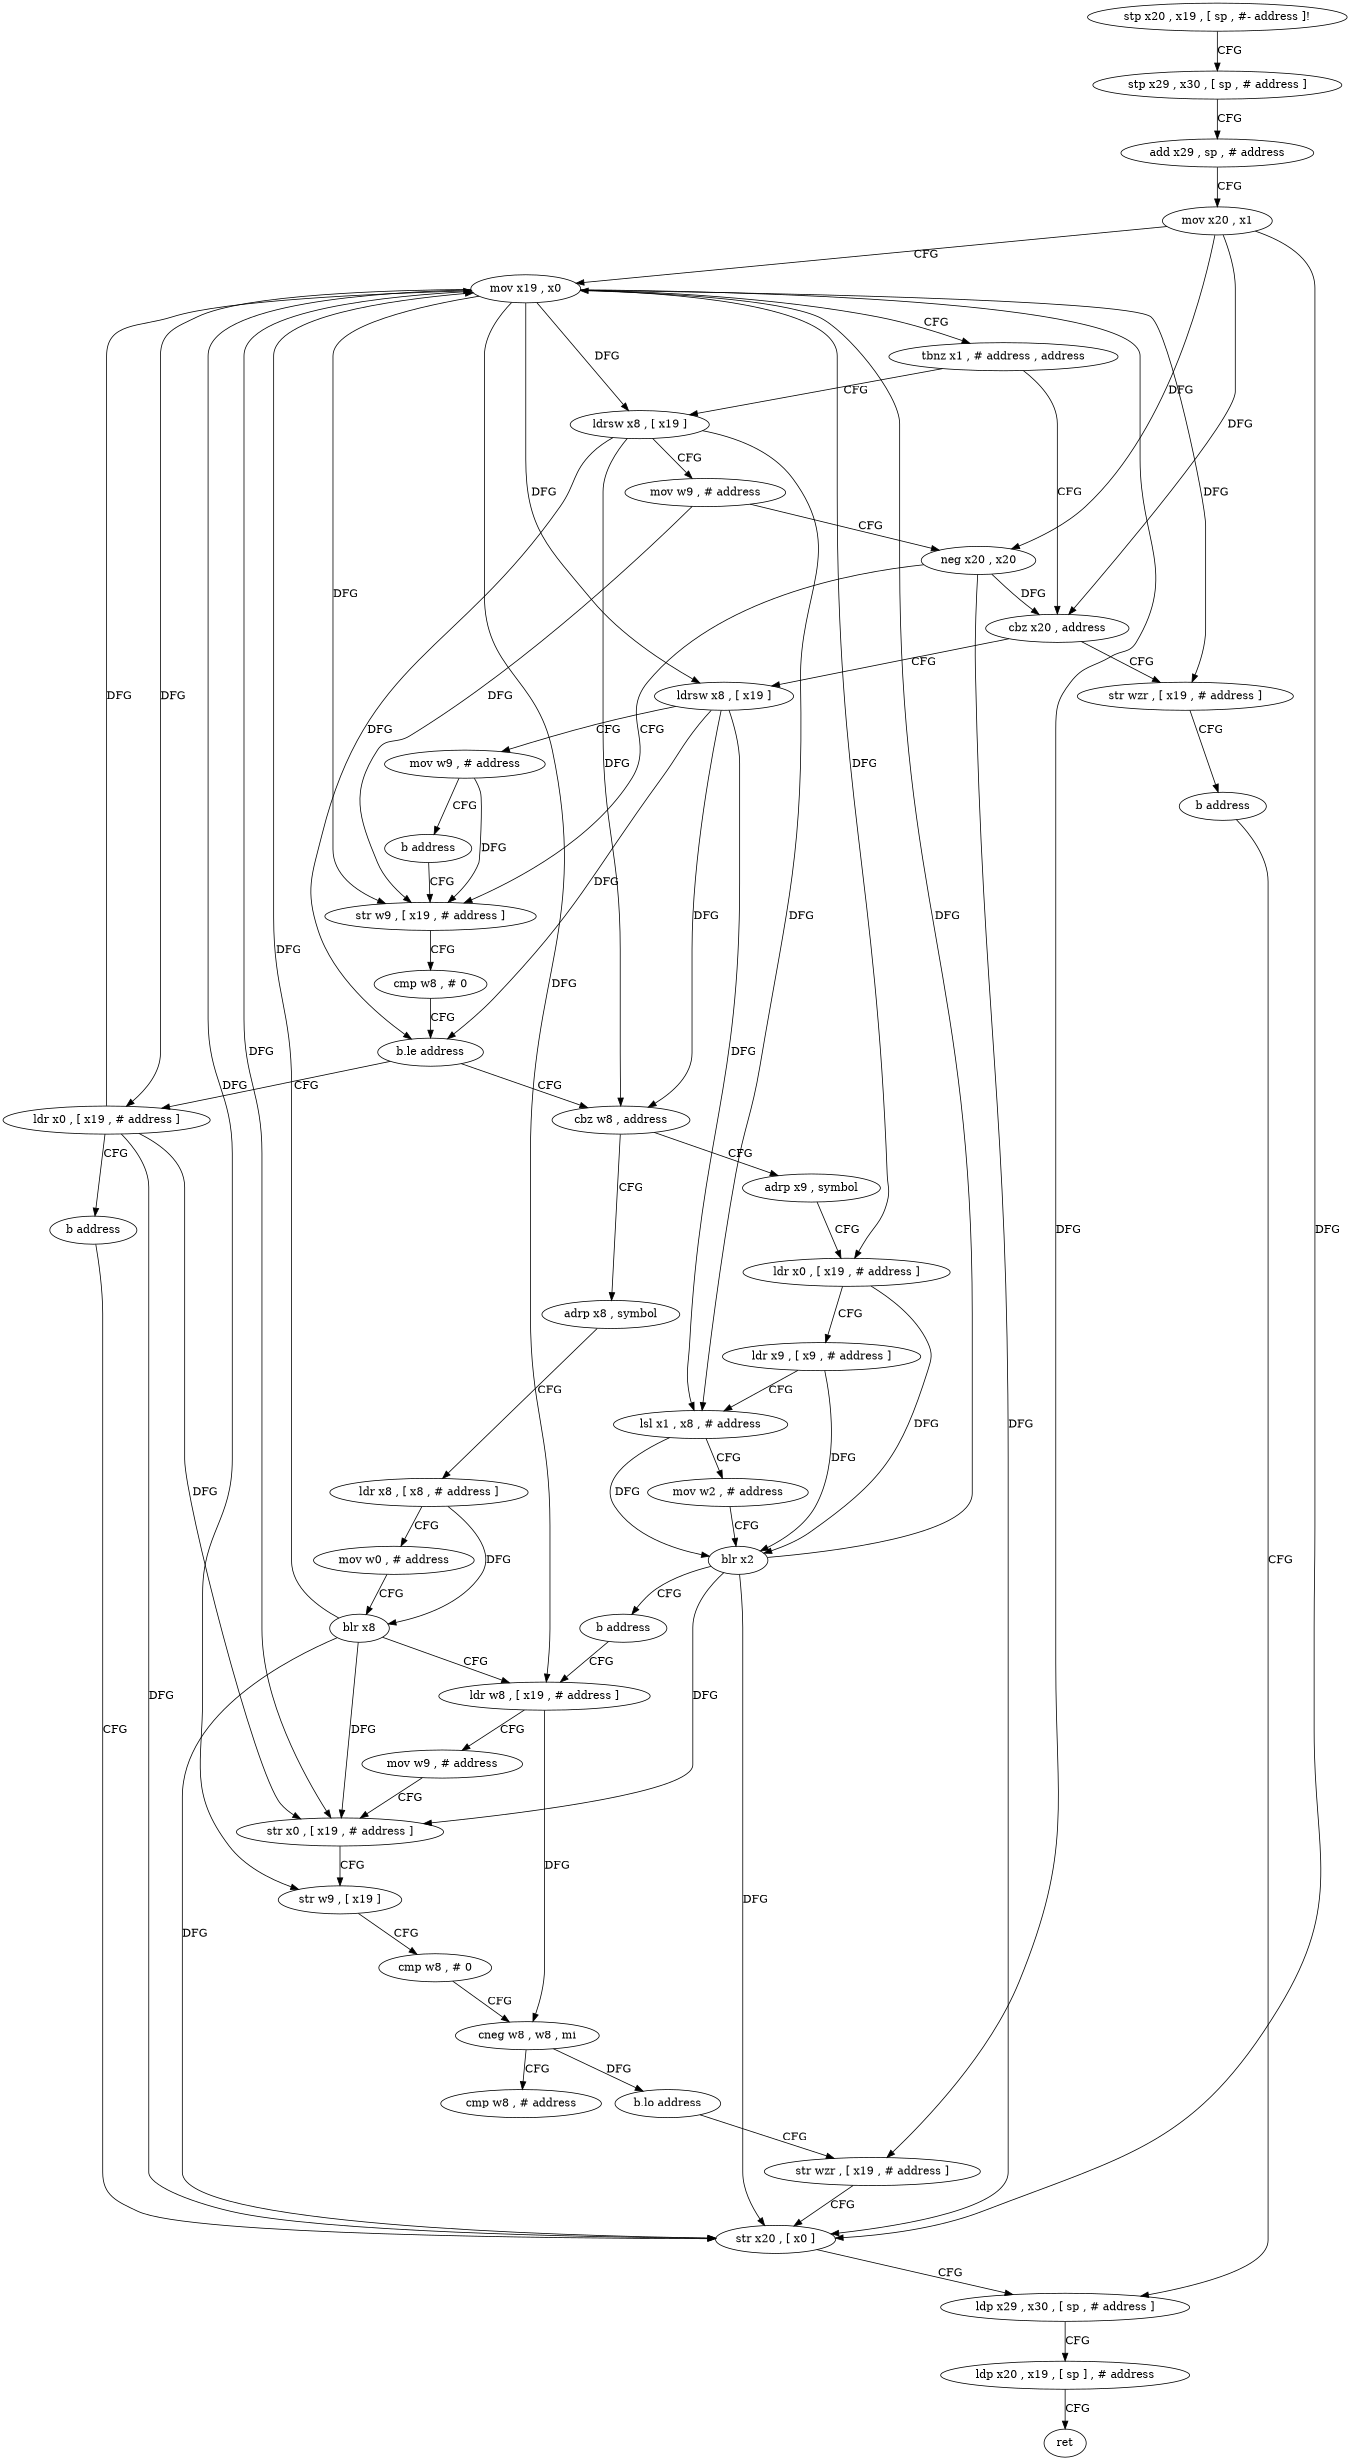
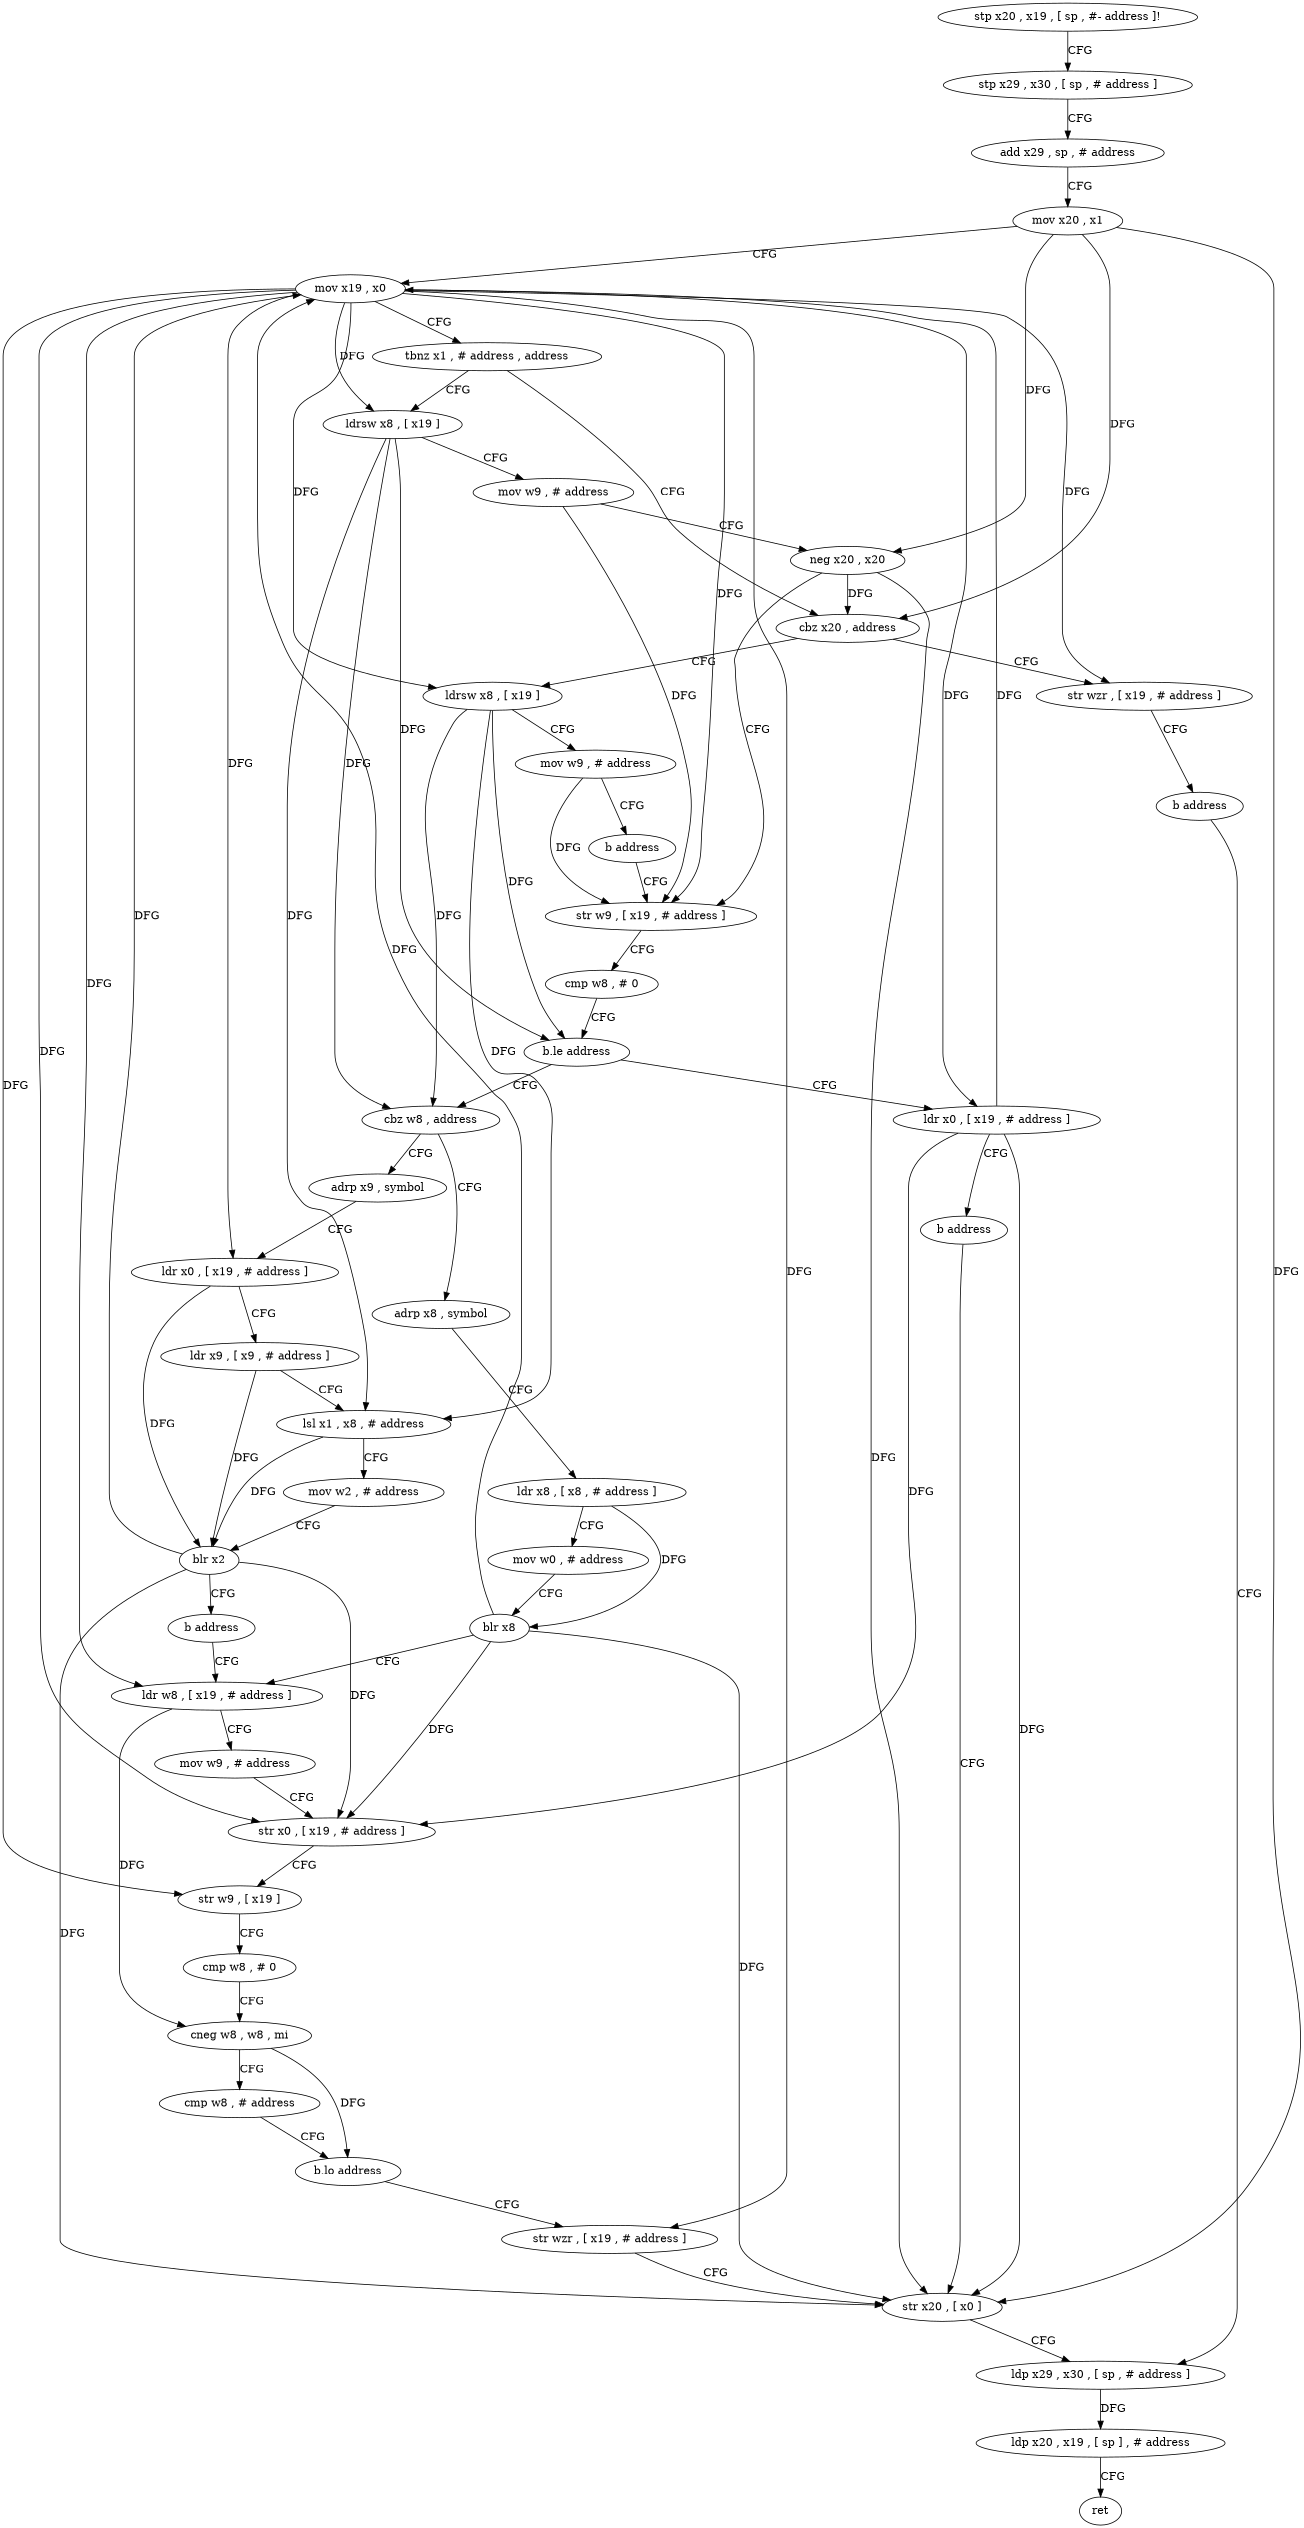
none -> (291, 2136)
(1078, 2341) -> (1113, 2409)
